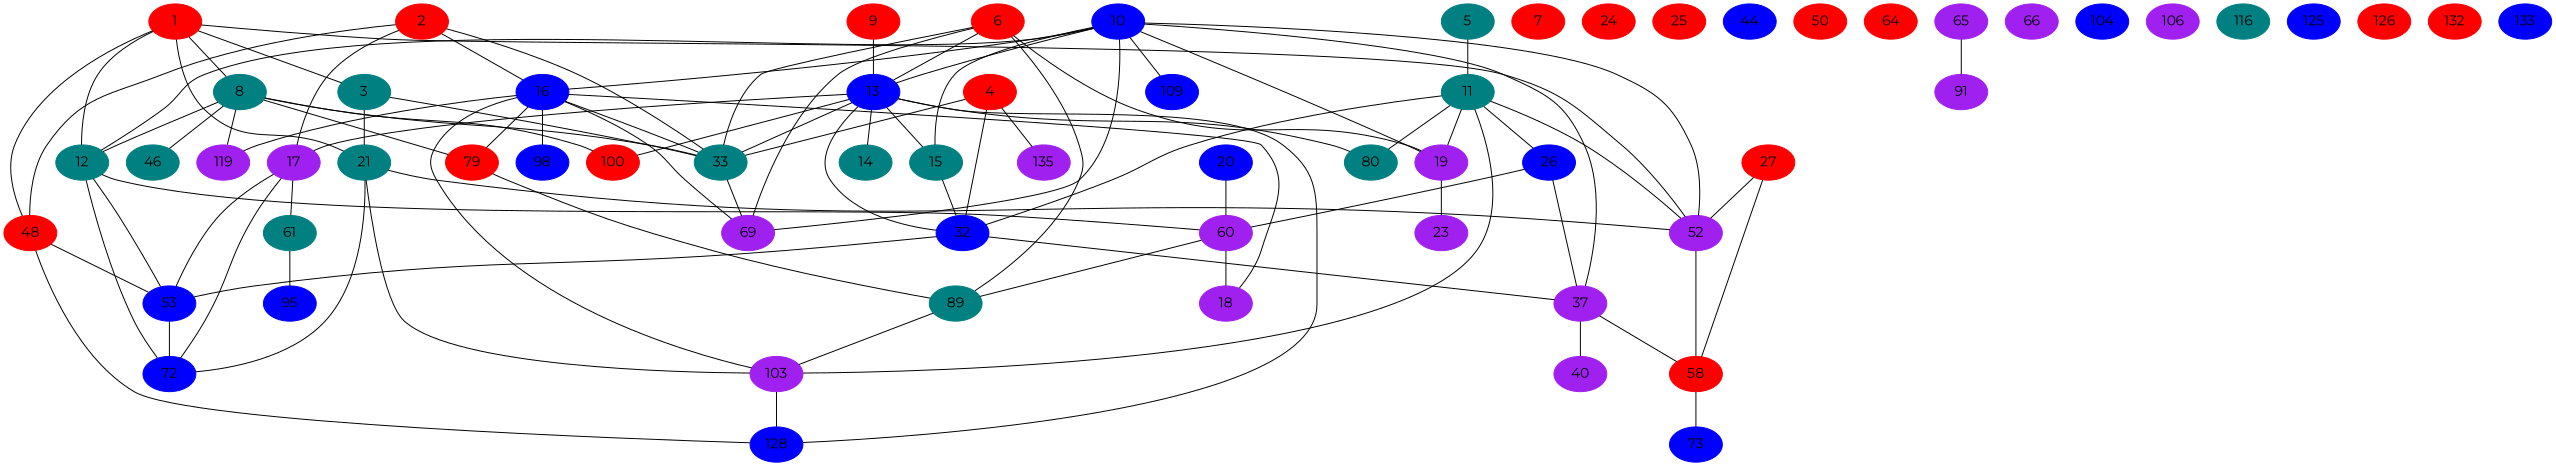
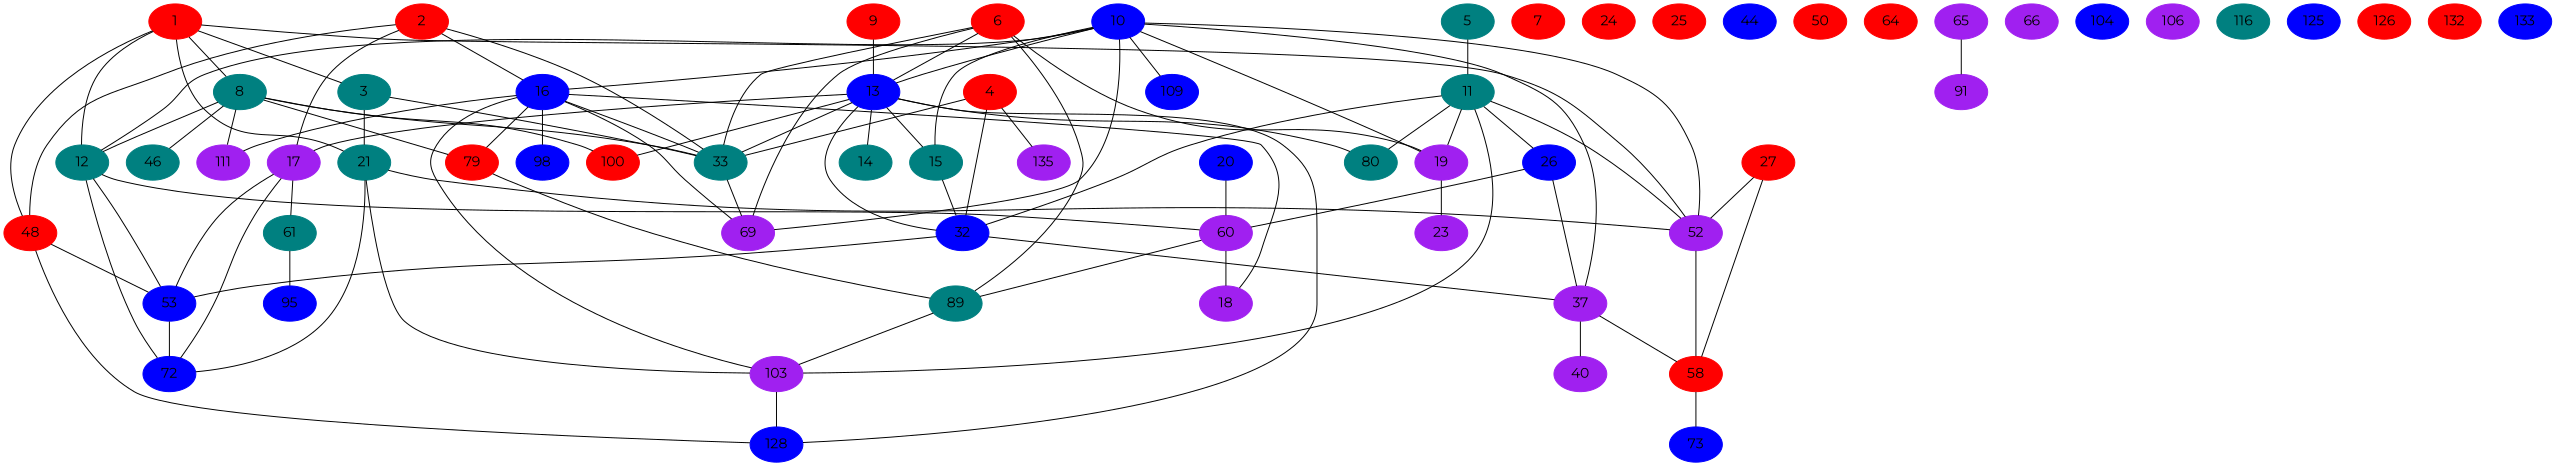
(223, 163) -> (223, 163)
